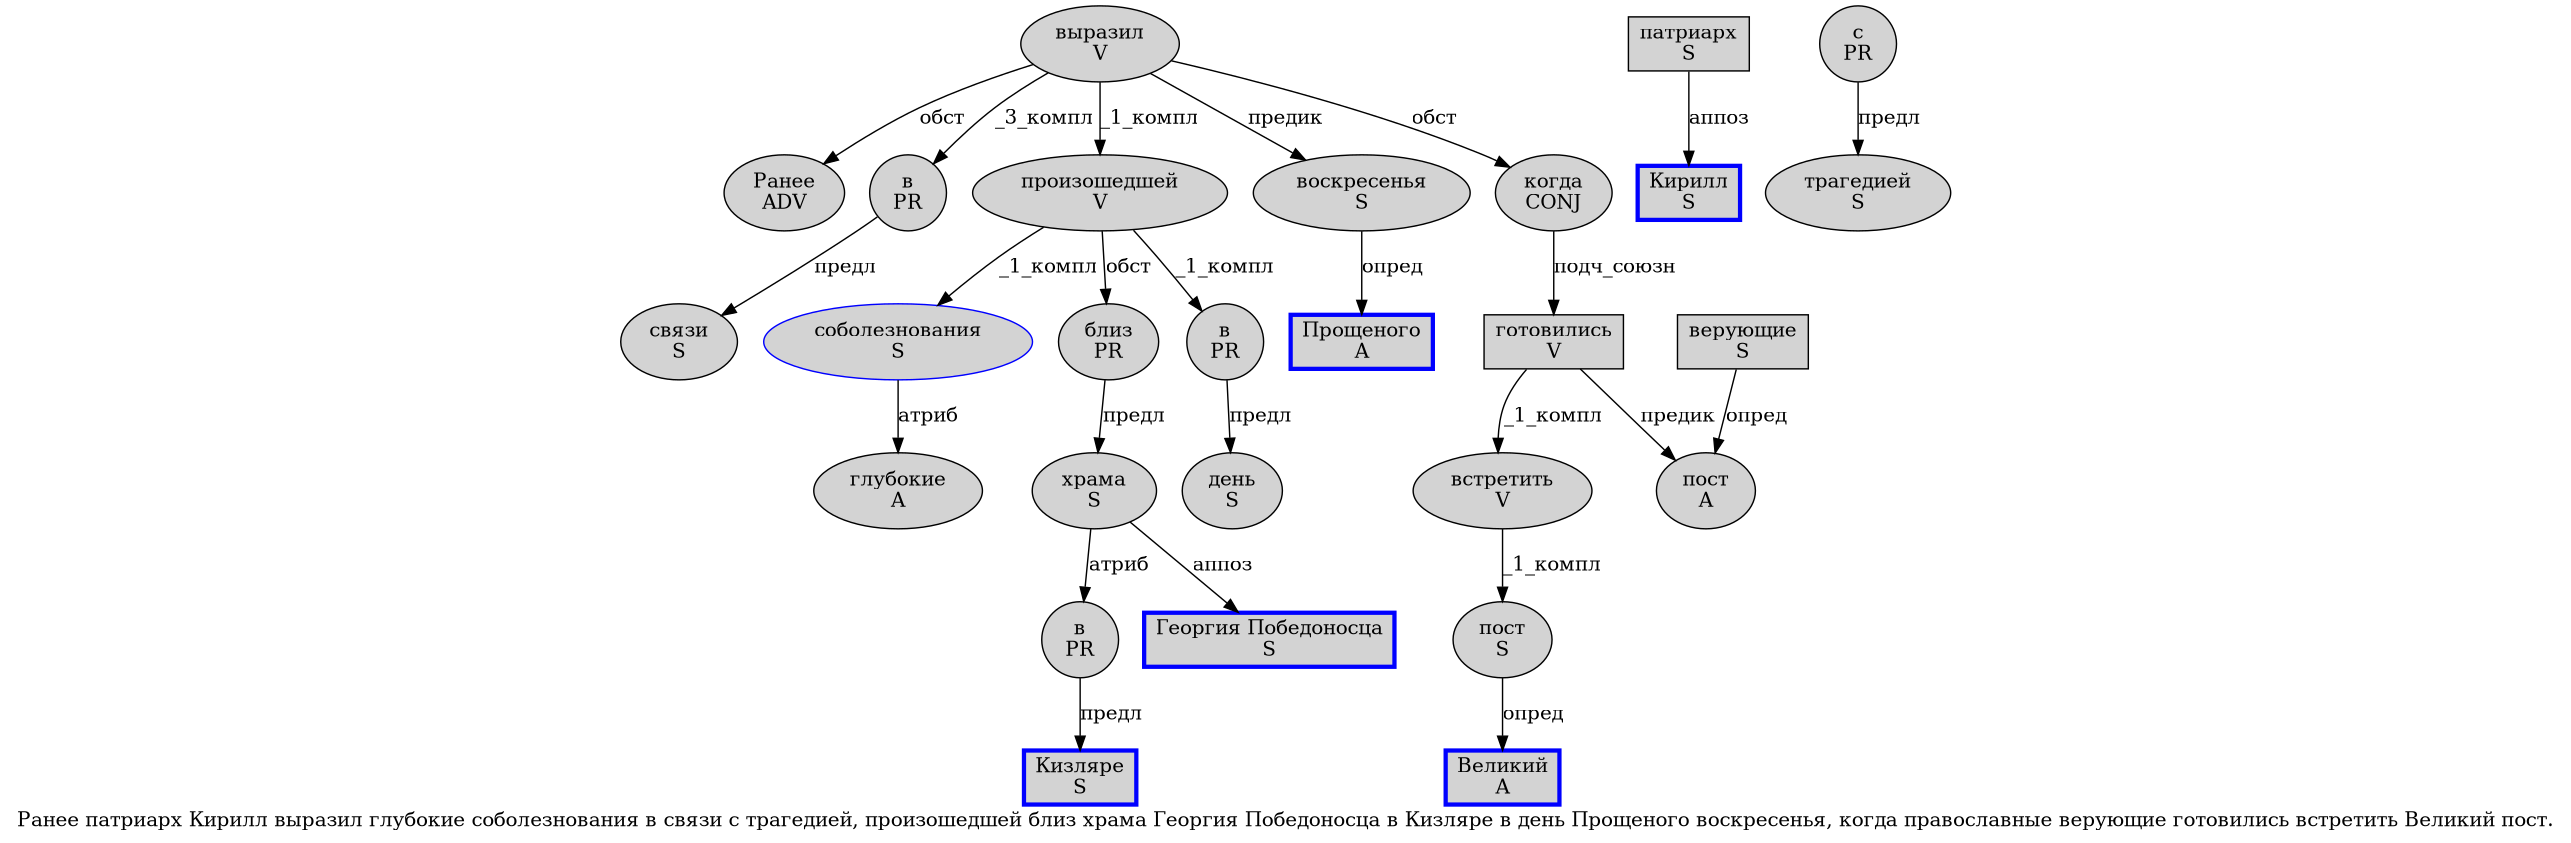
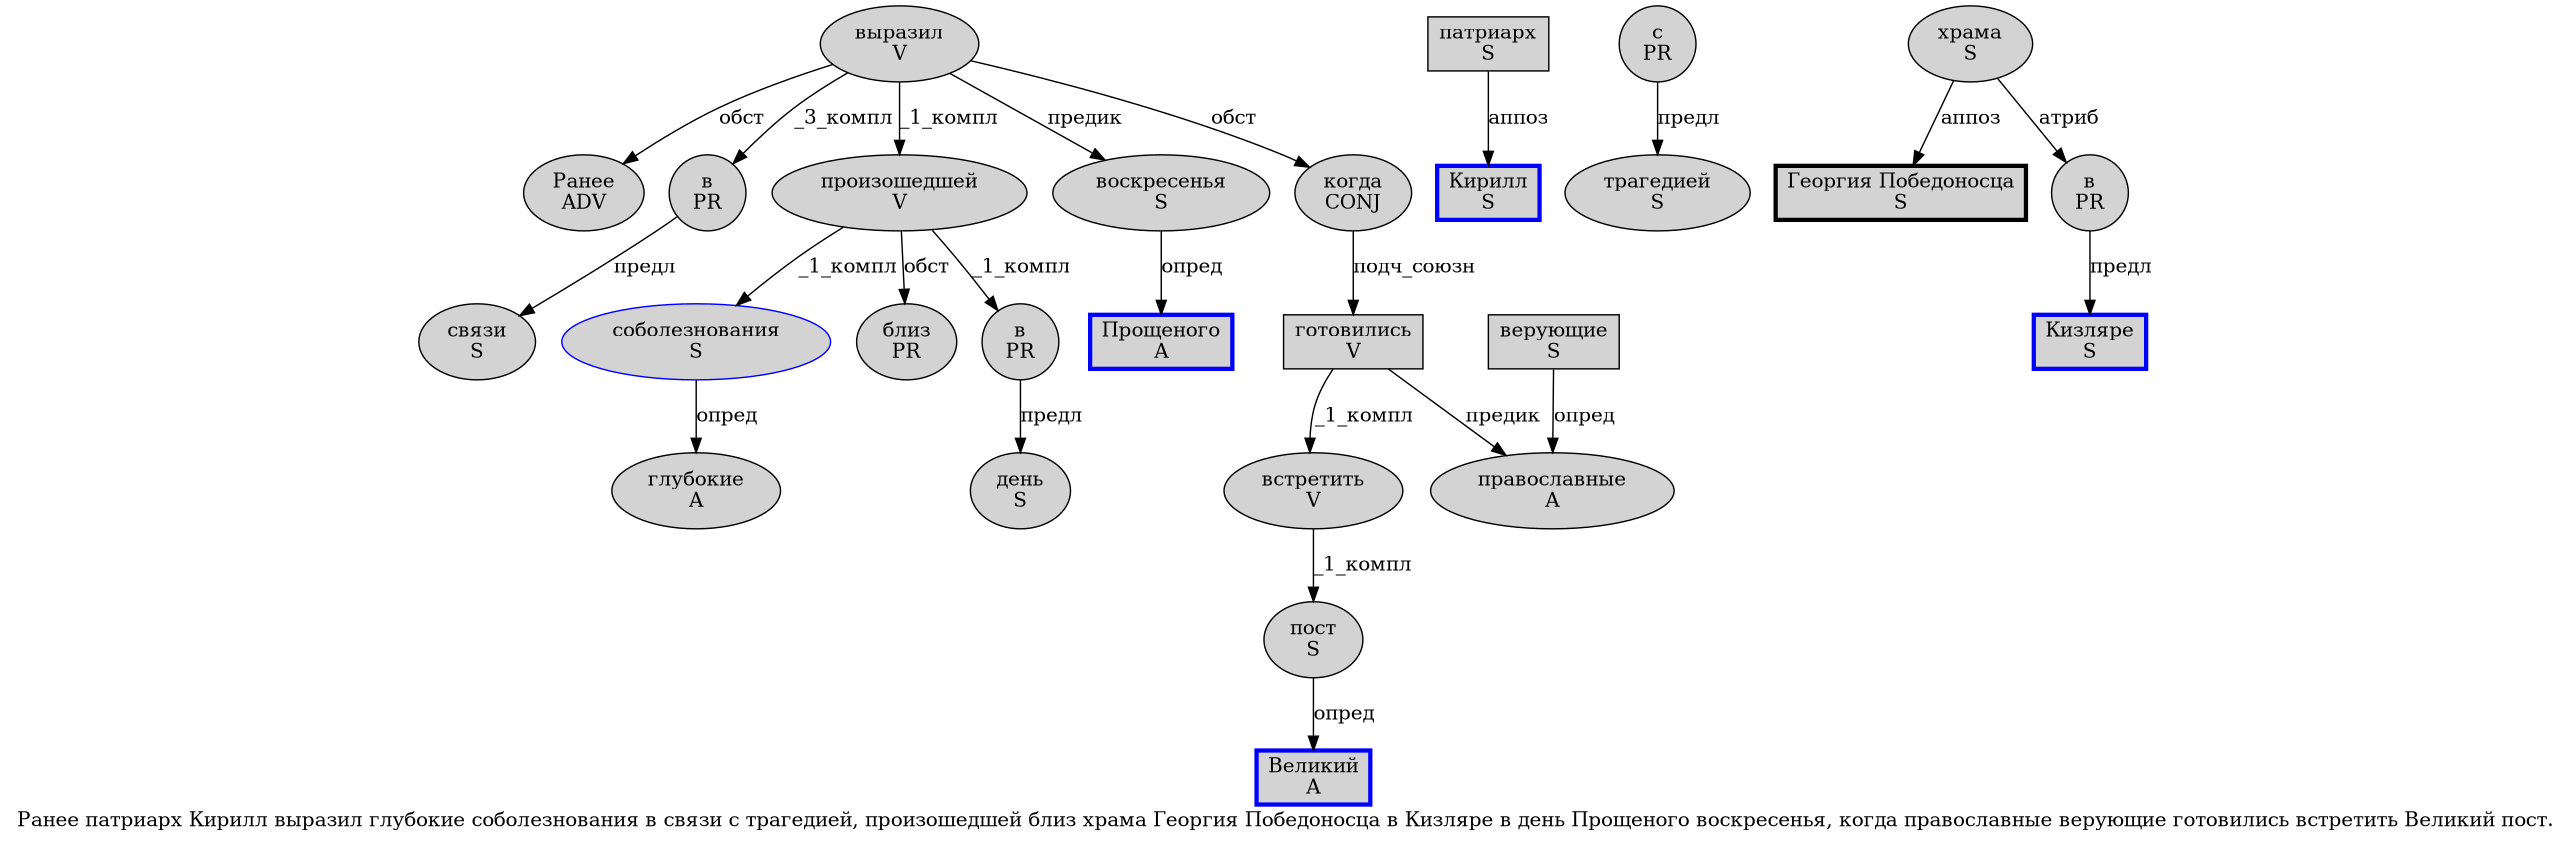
(1102, 409) -> none
(929, 416) -> (727, 416)
(1706, 491) -> (1552, 491)
(1269, 640) -> (1901, 193)
